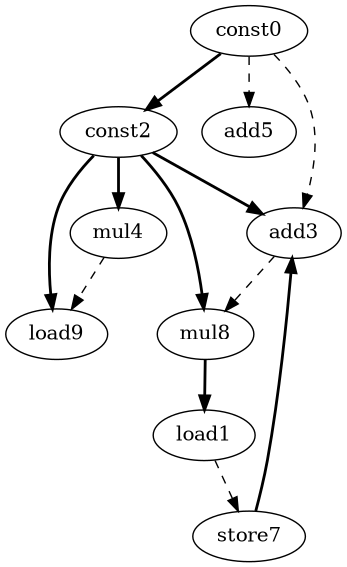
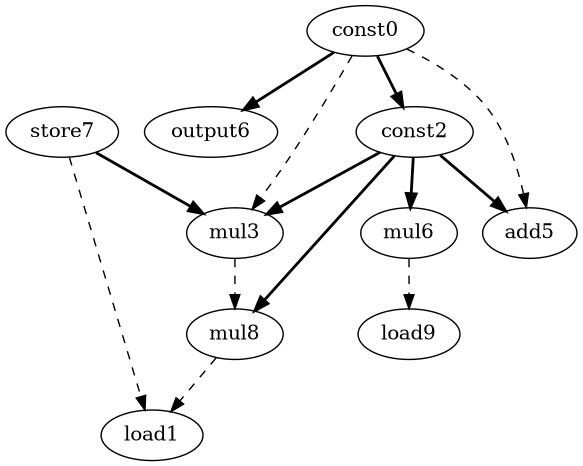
none -> (211, 132)
(55, 219) -> (467, 178)
(119, 233) -> (409, 233)
(294, 233) -> (235, 233)
(205, 378) -> (198, 379)
(224, 479) -> (105, 277)
